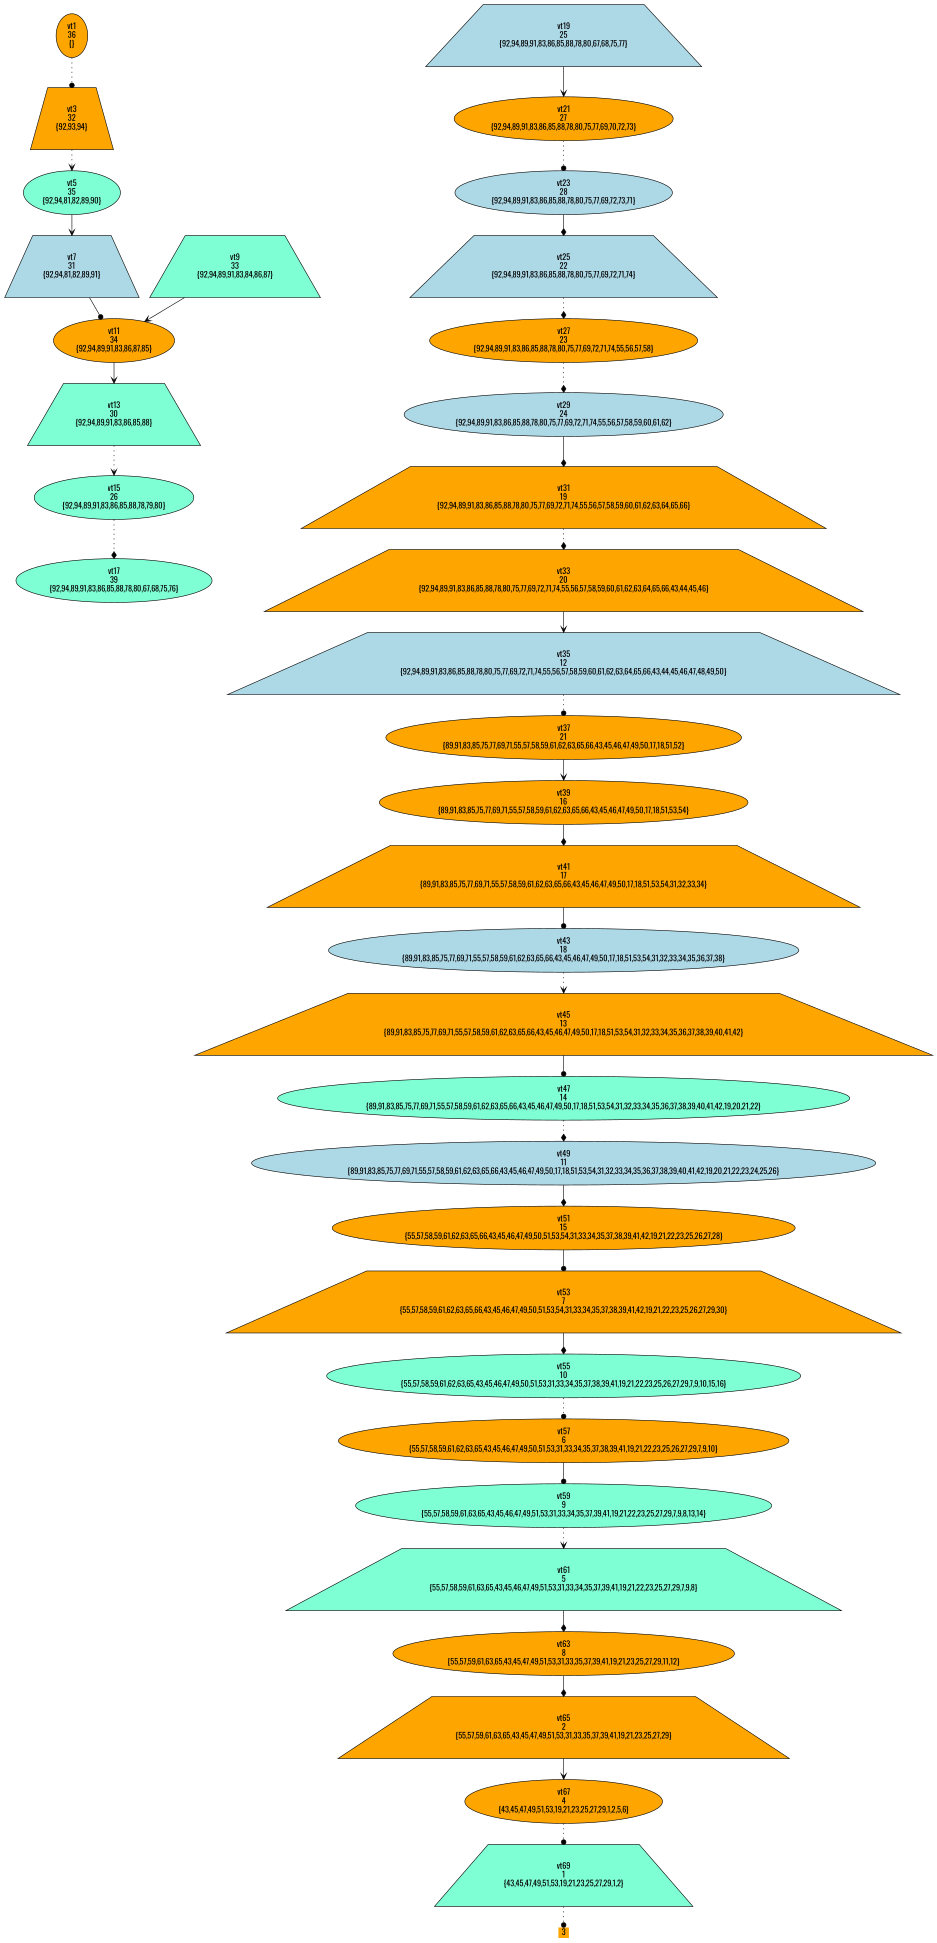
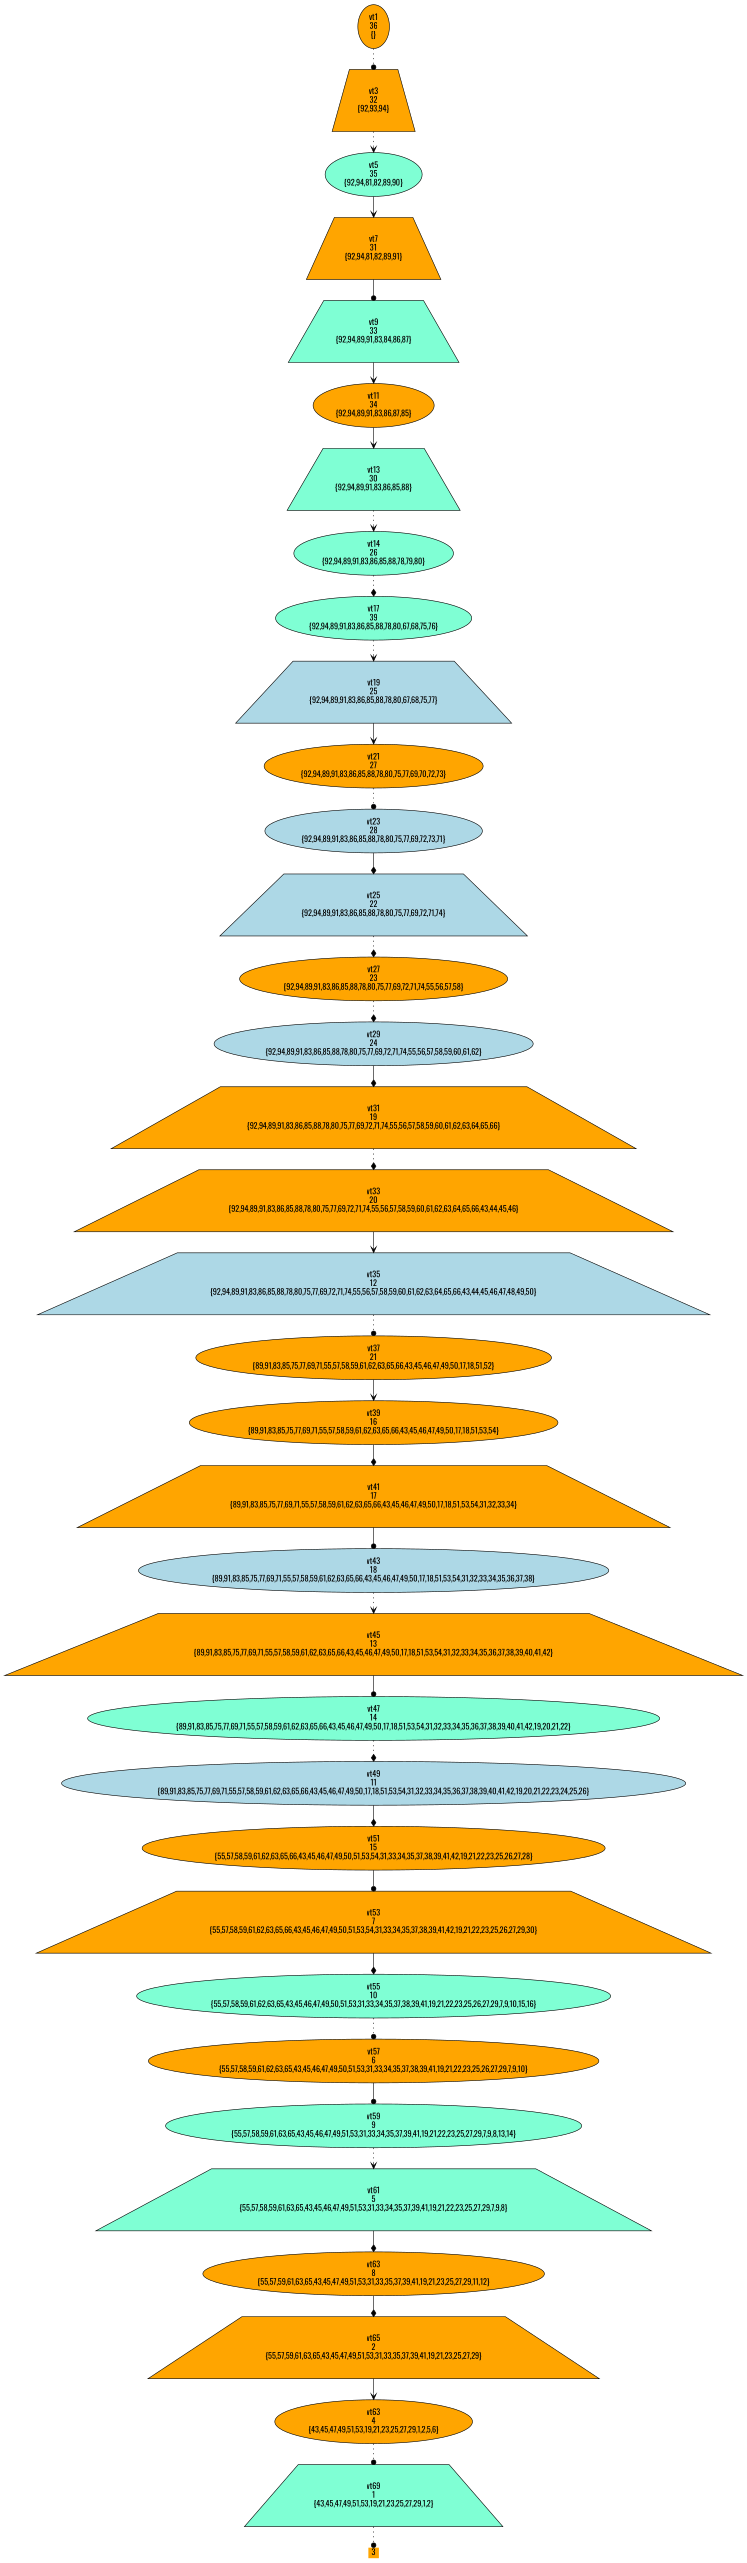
(72, 267) -> (374, 248)
(94, 306) -> (374, 288)
(114, 498) -> (374, 553)
none -> (374, 648)
(564, 1801) -> (374, 2422)
